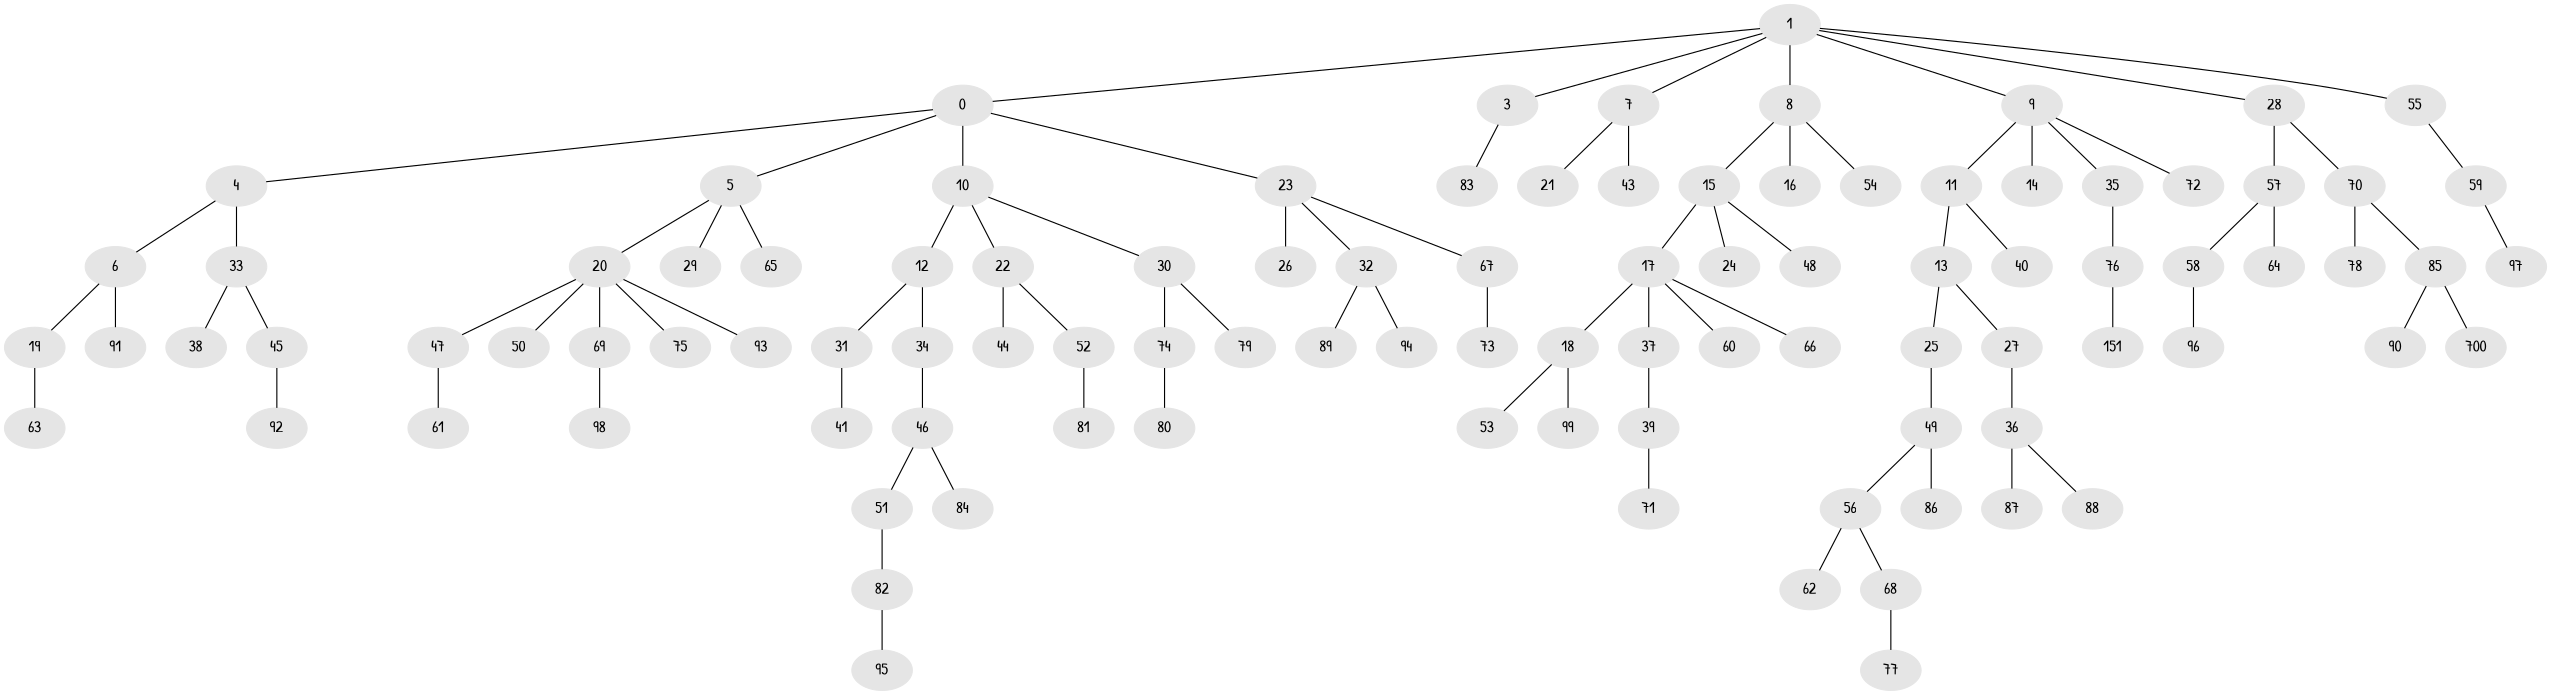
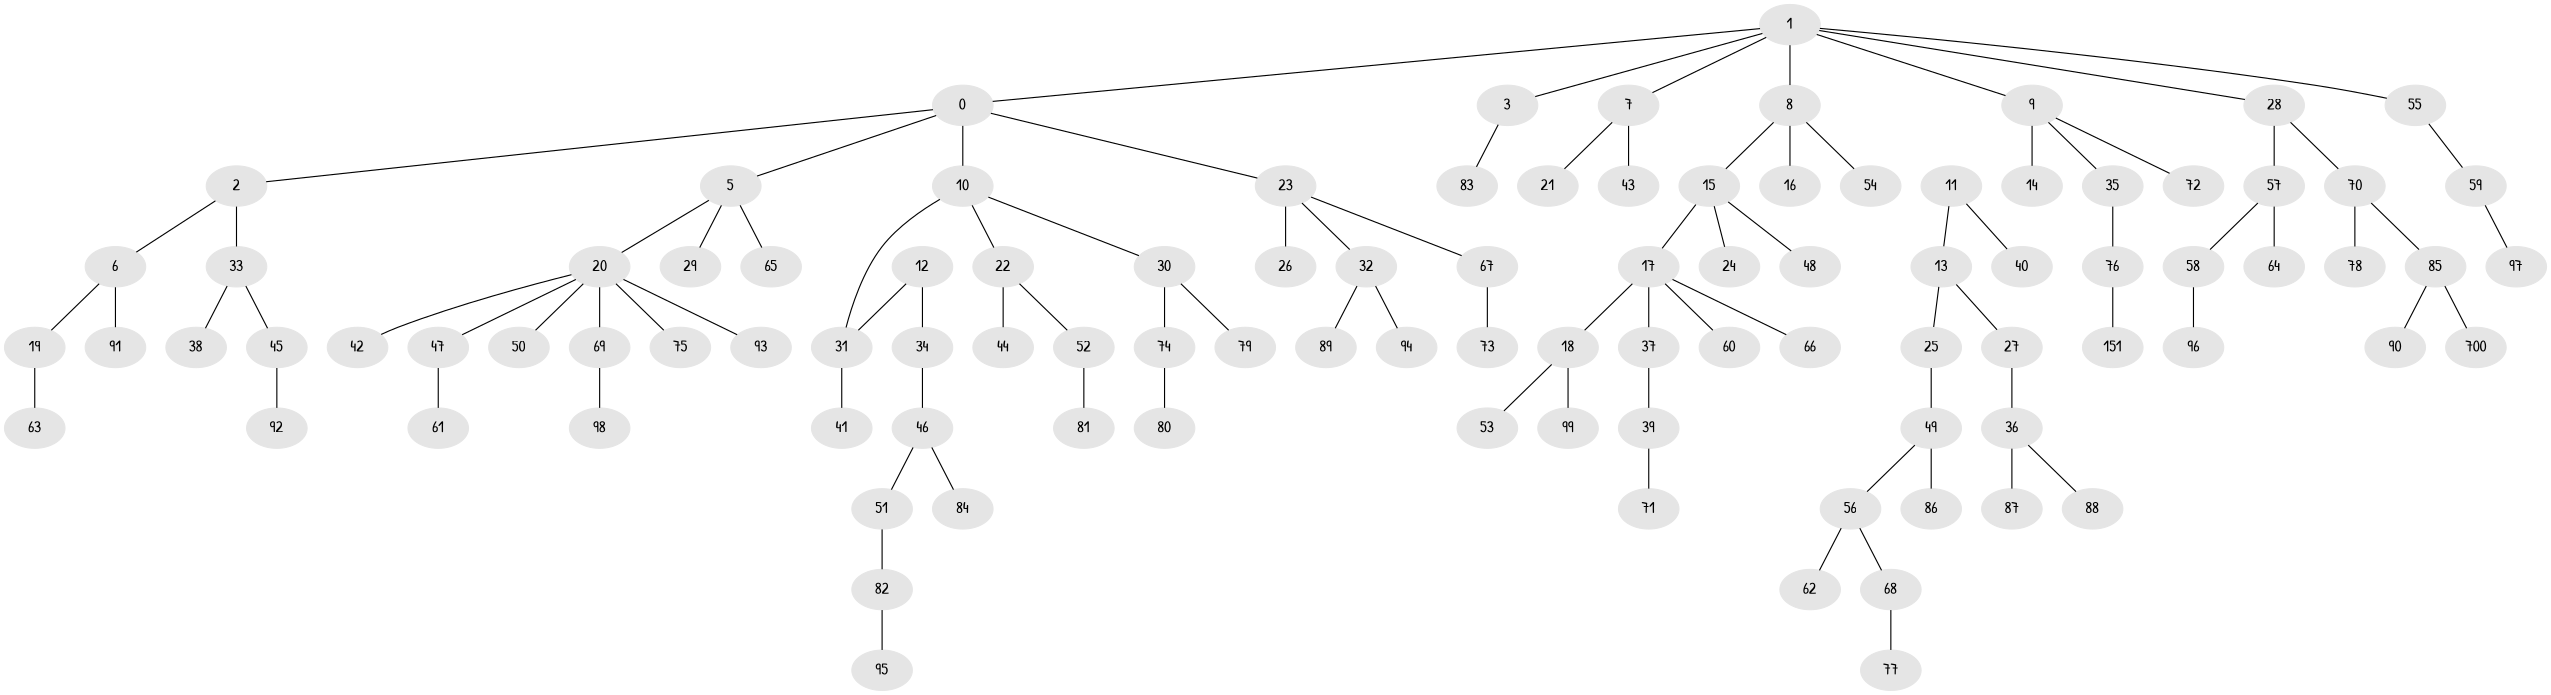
(1992, 146) -> none
(236, 186) -> (236, 186)
(943, 226) -> (878, 252)
none -> (358, 347)
